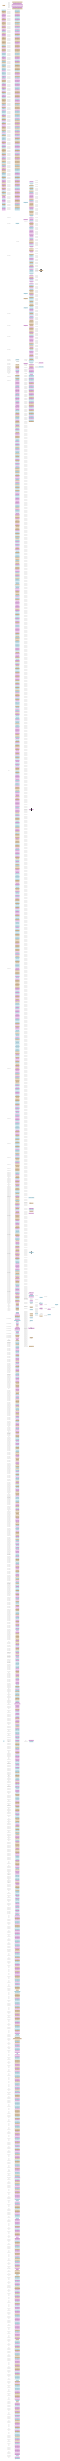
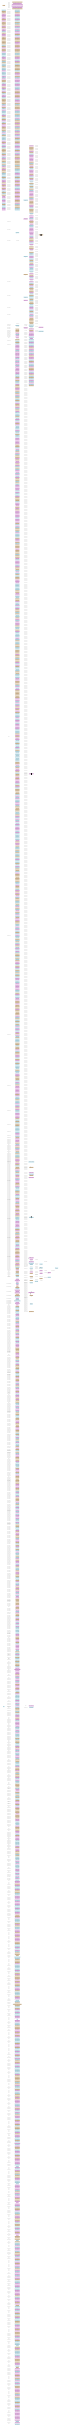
none -> (17, 1231)
